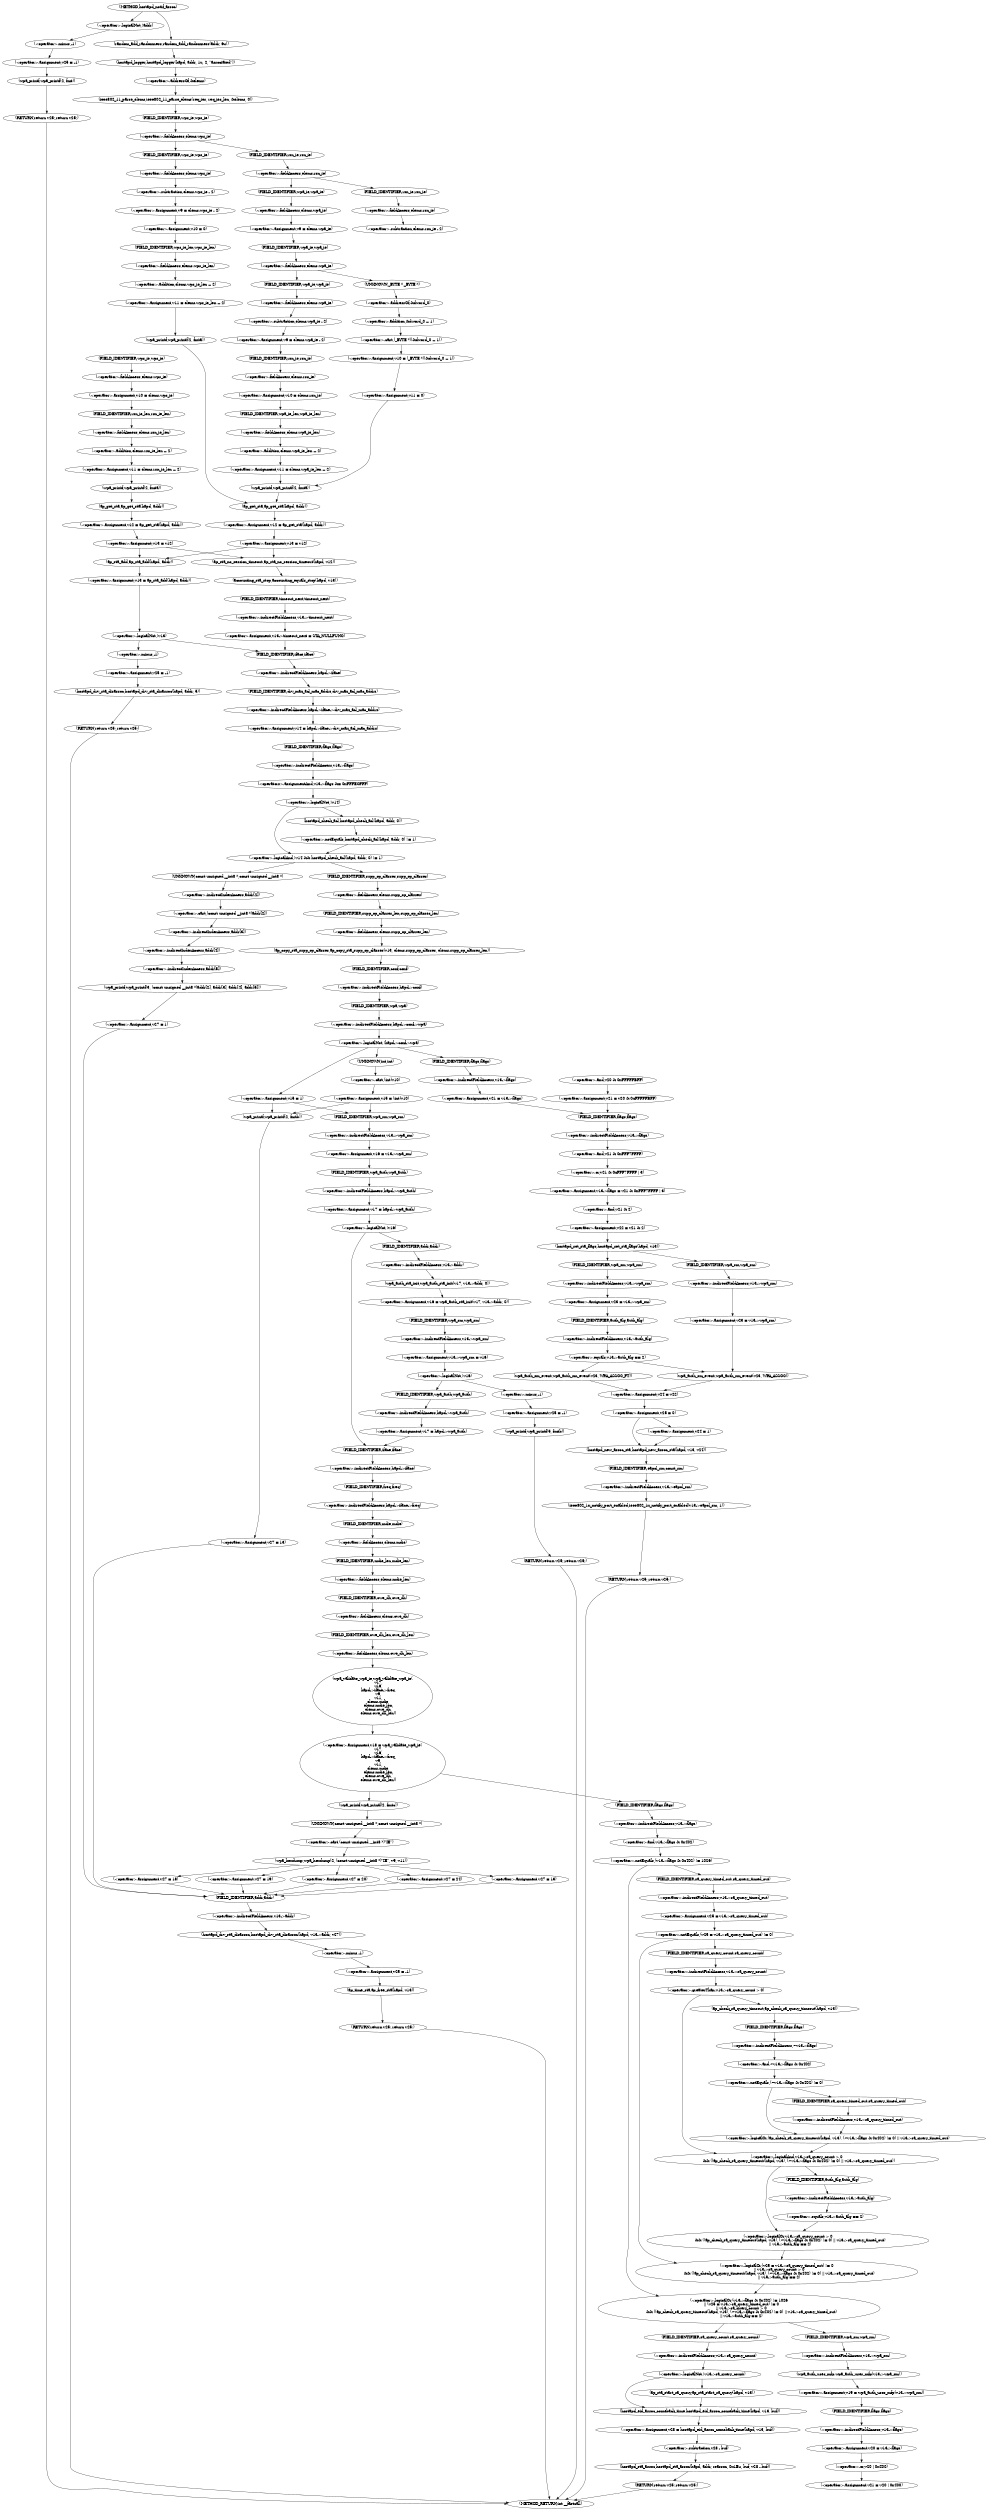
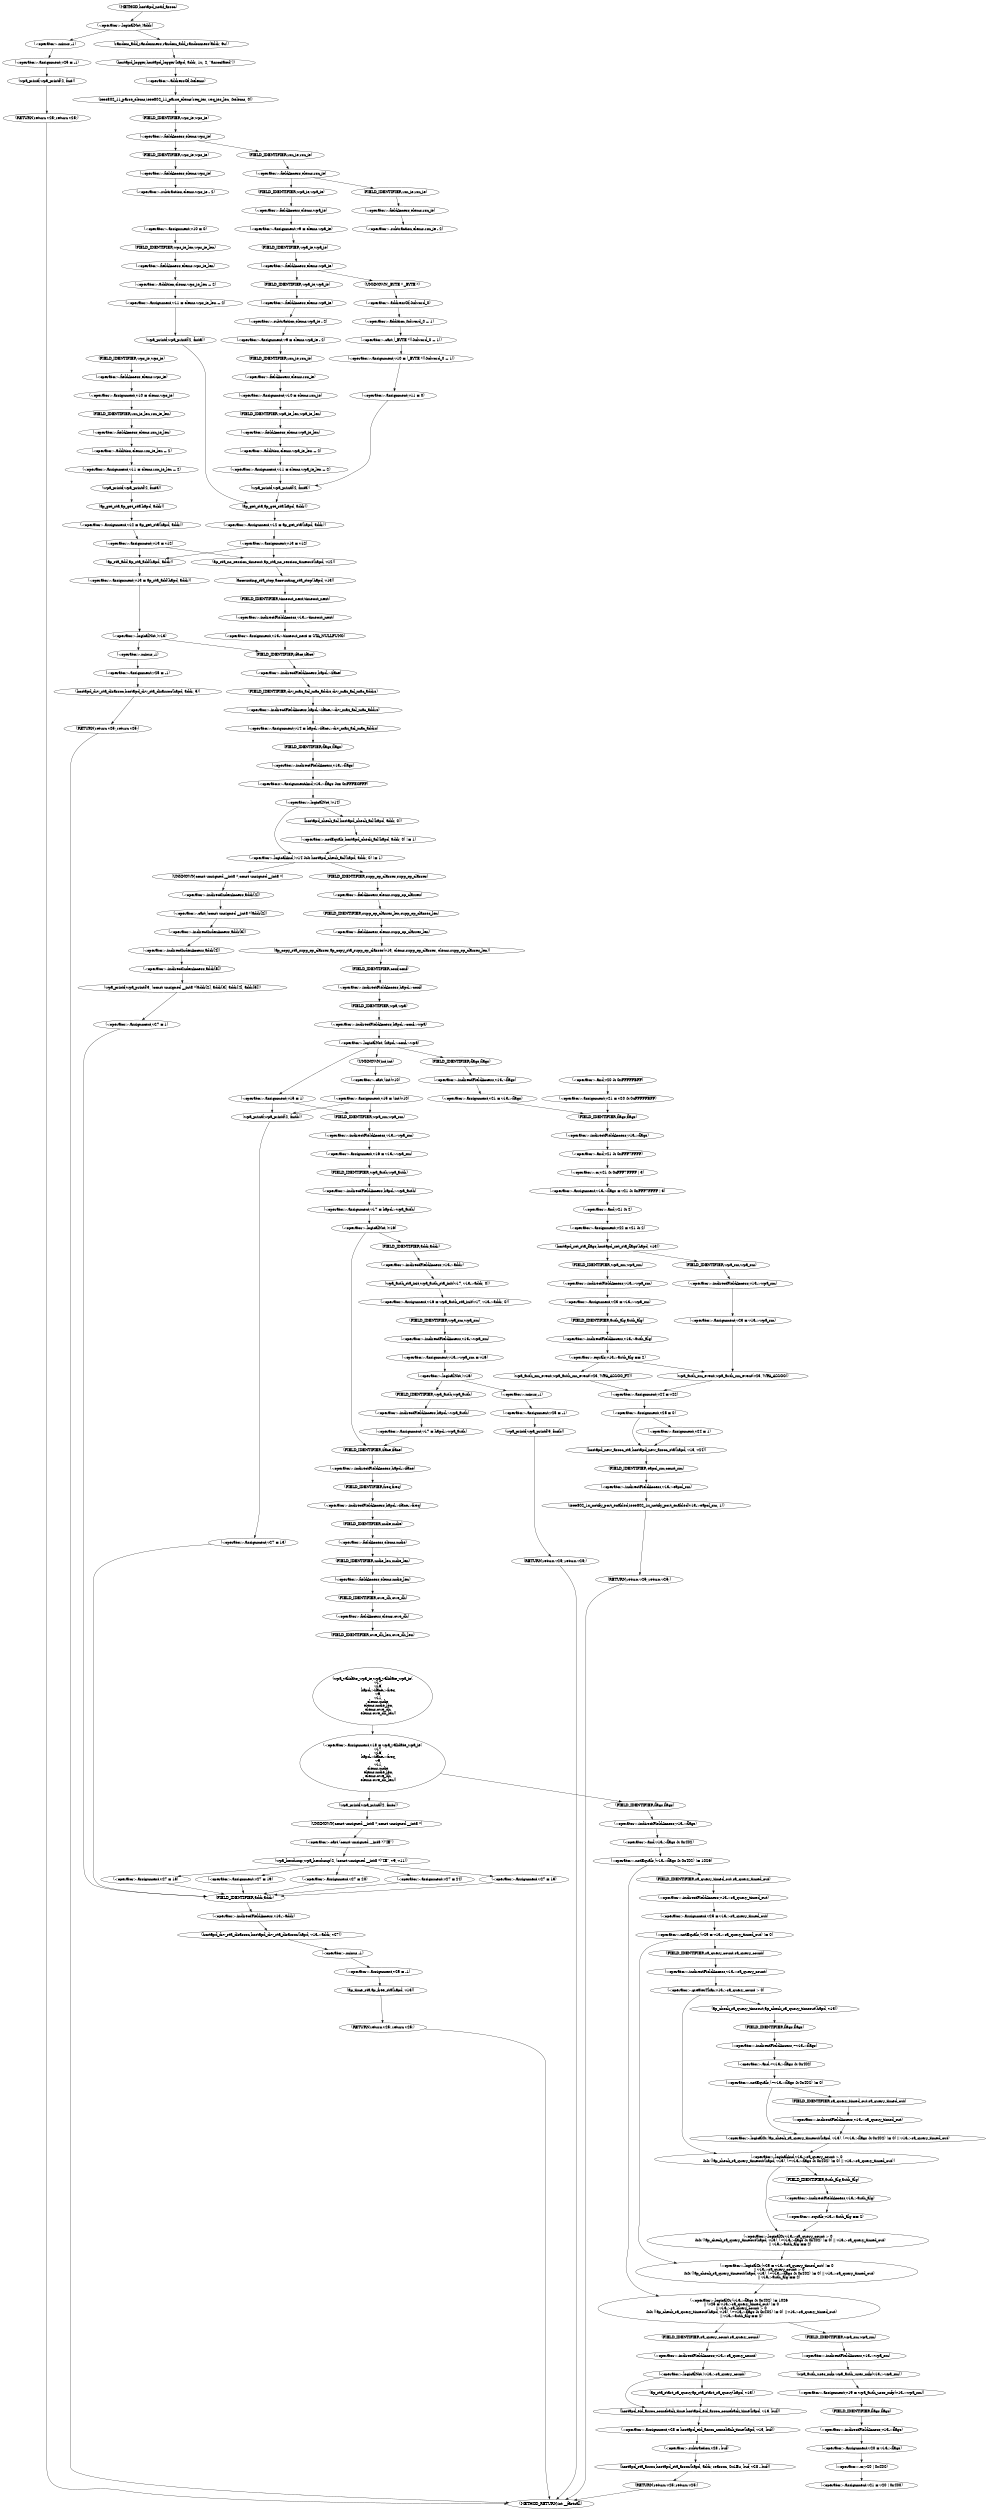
(167, 22) -> (147, 34)
(175, 211) -> none
none -> (175, 293)
(285, 581) -> (285, 581)
(373, 1654) -> none
